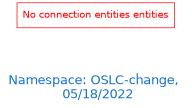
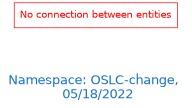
(96, 15) -> (96, 15)
